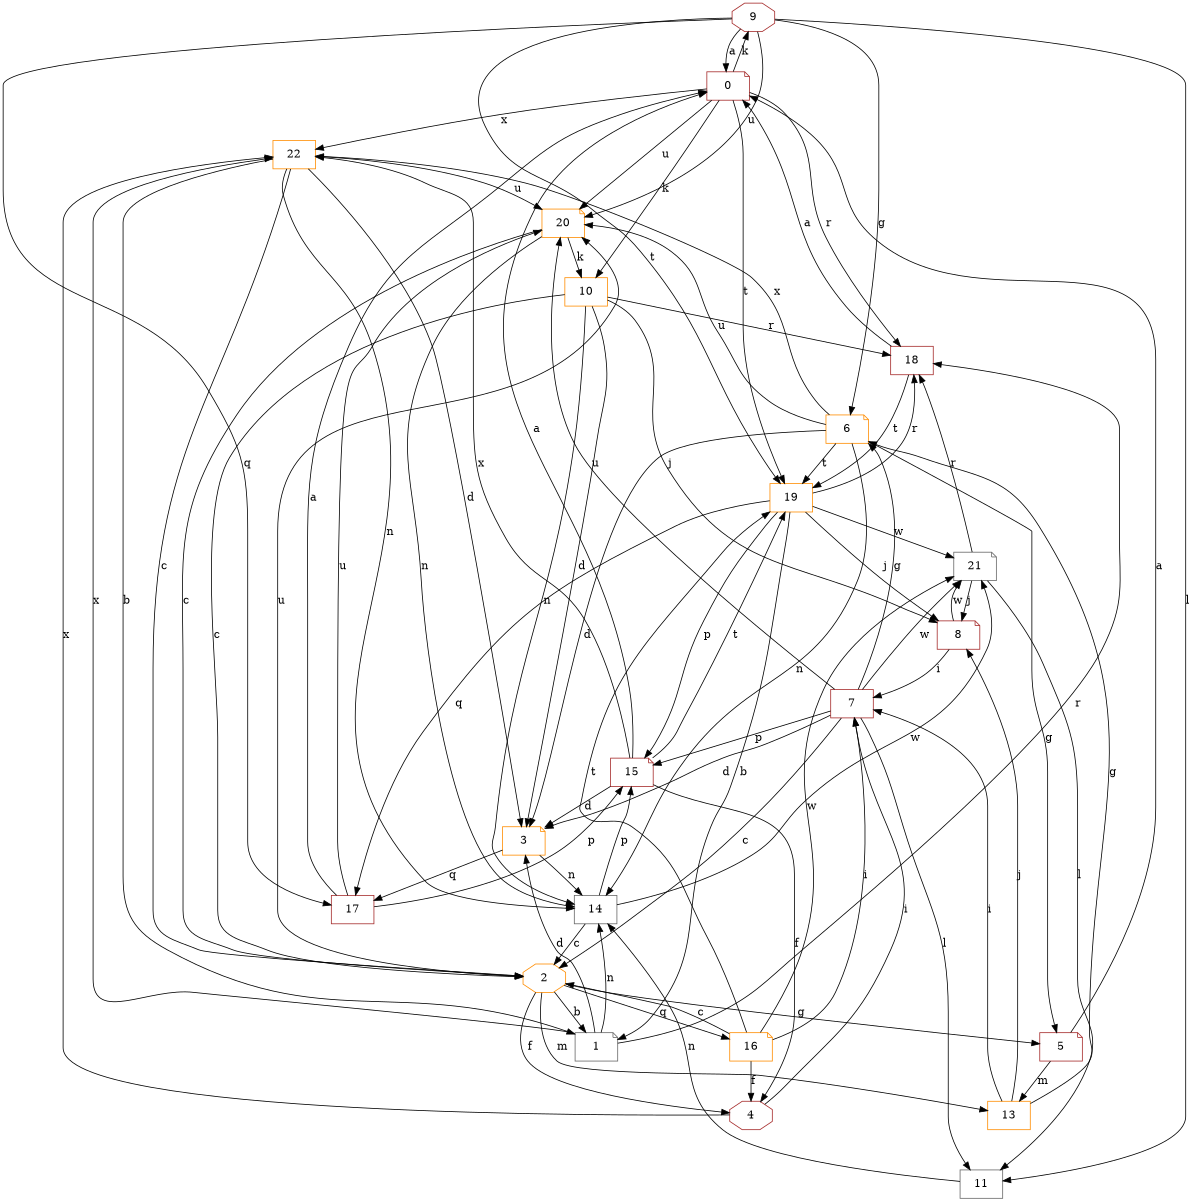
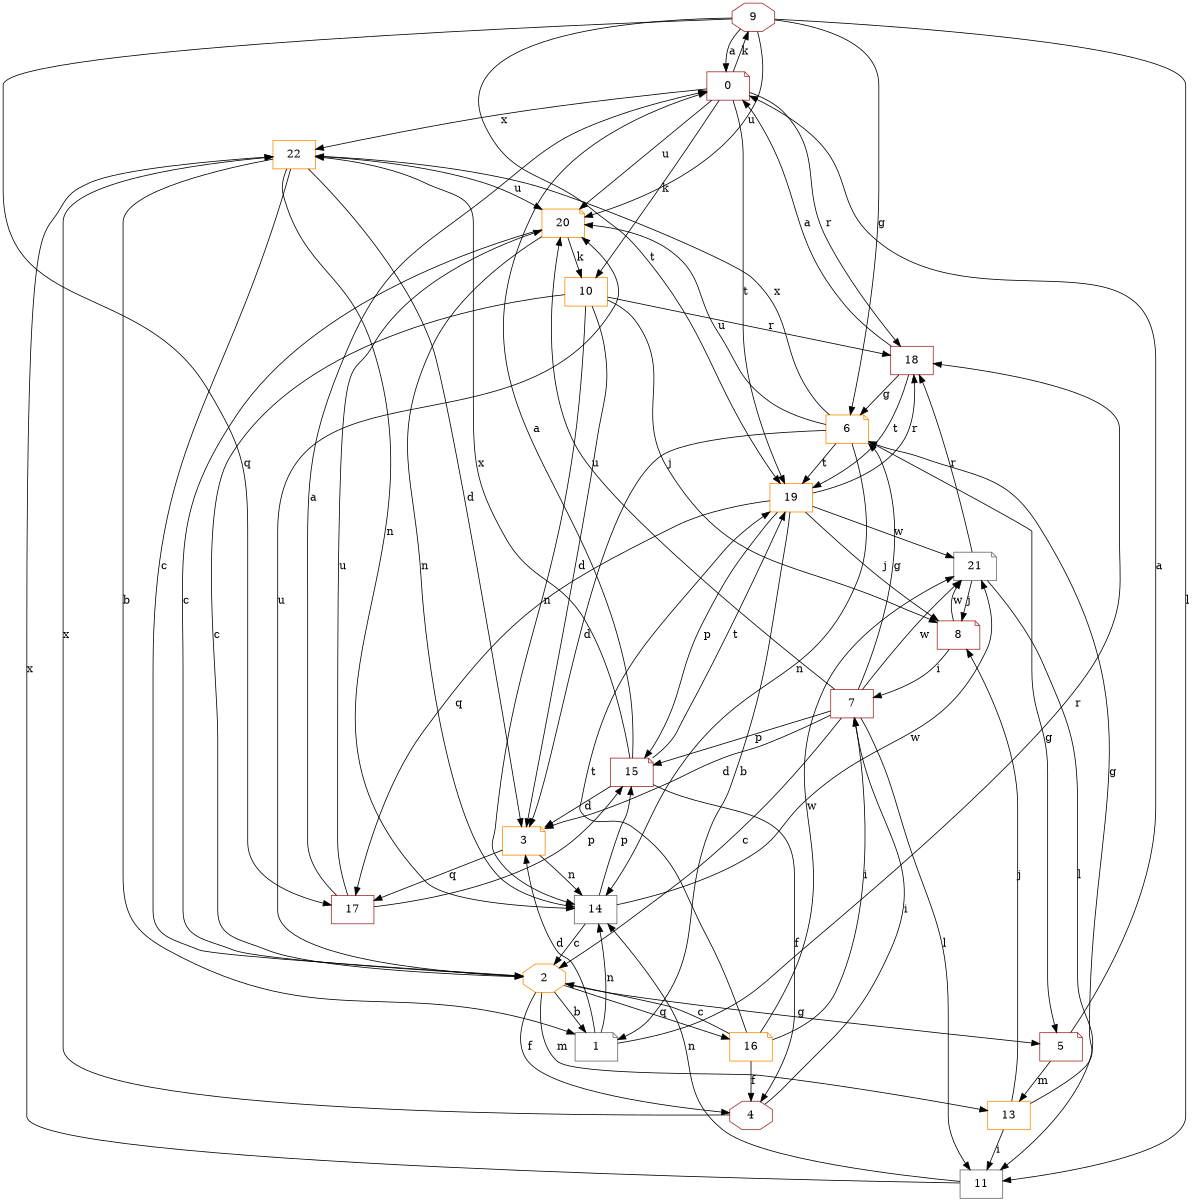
none -> (882, 392)
(93, 755) -> (27, 1020)
(988, 879) -> (997, 1146)
